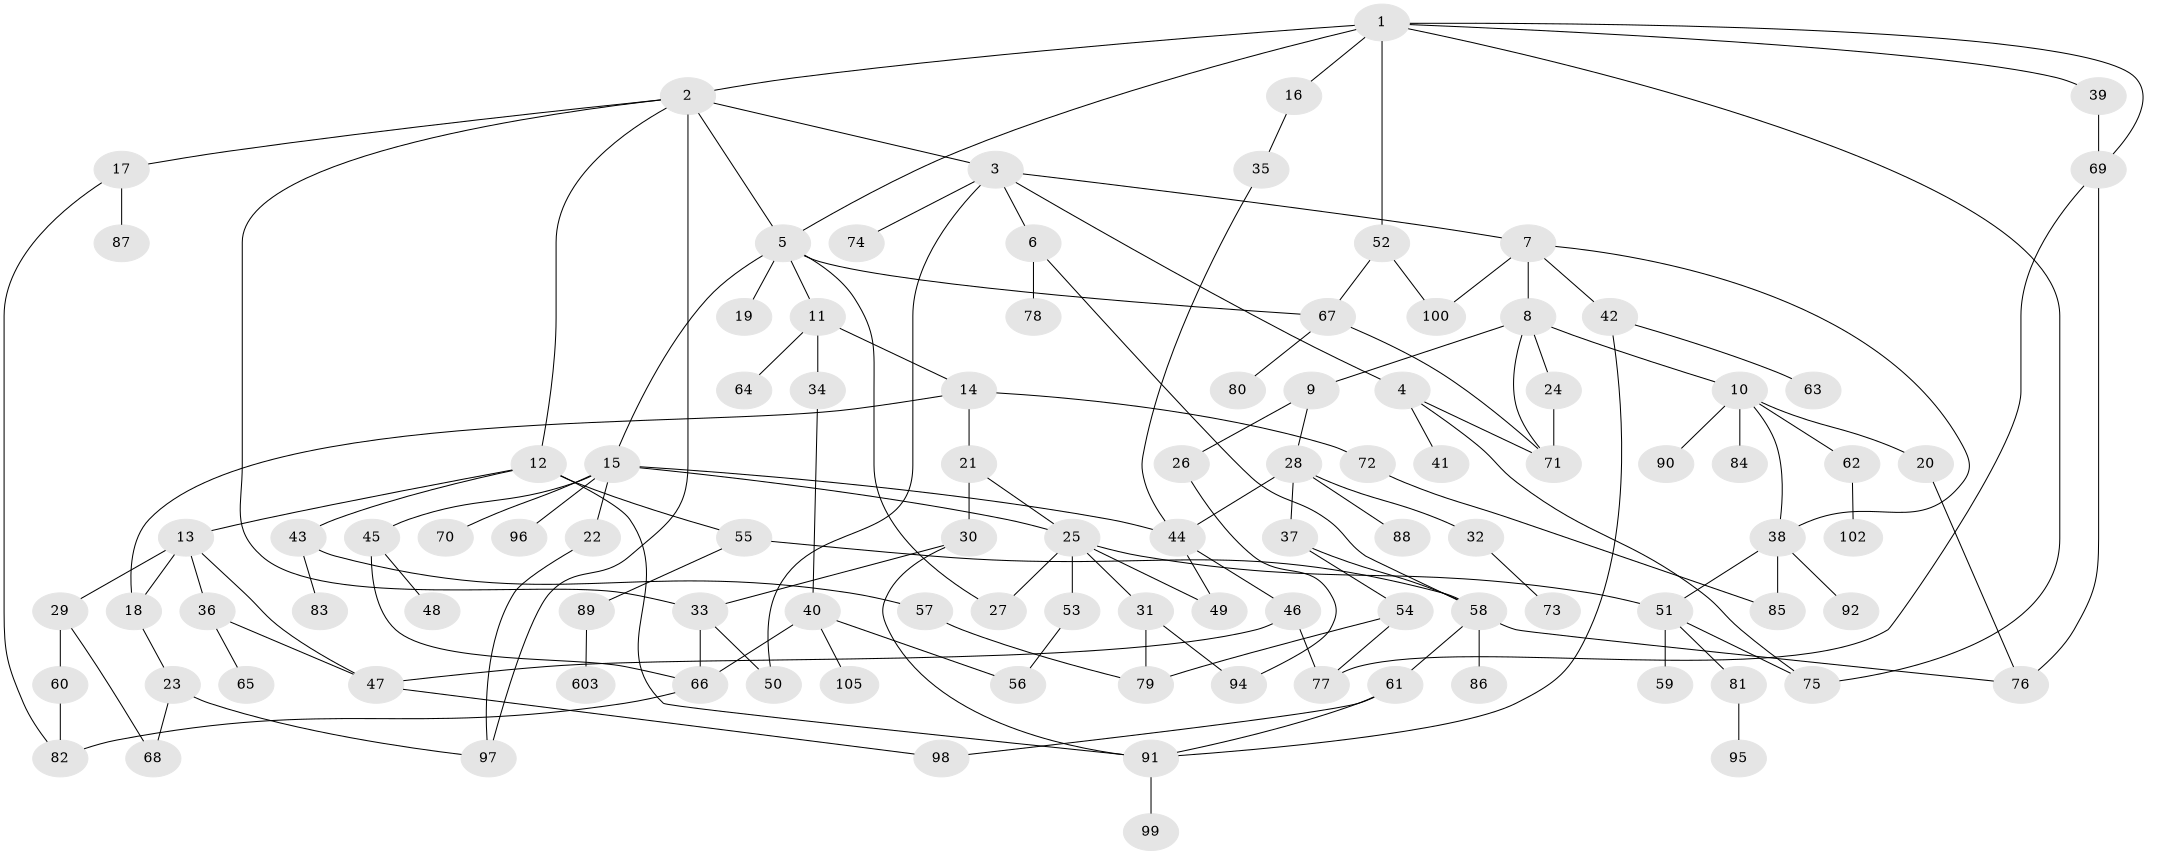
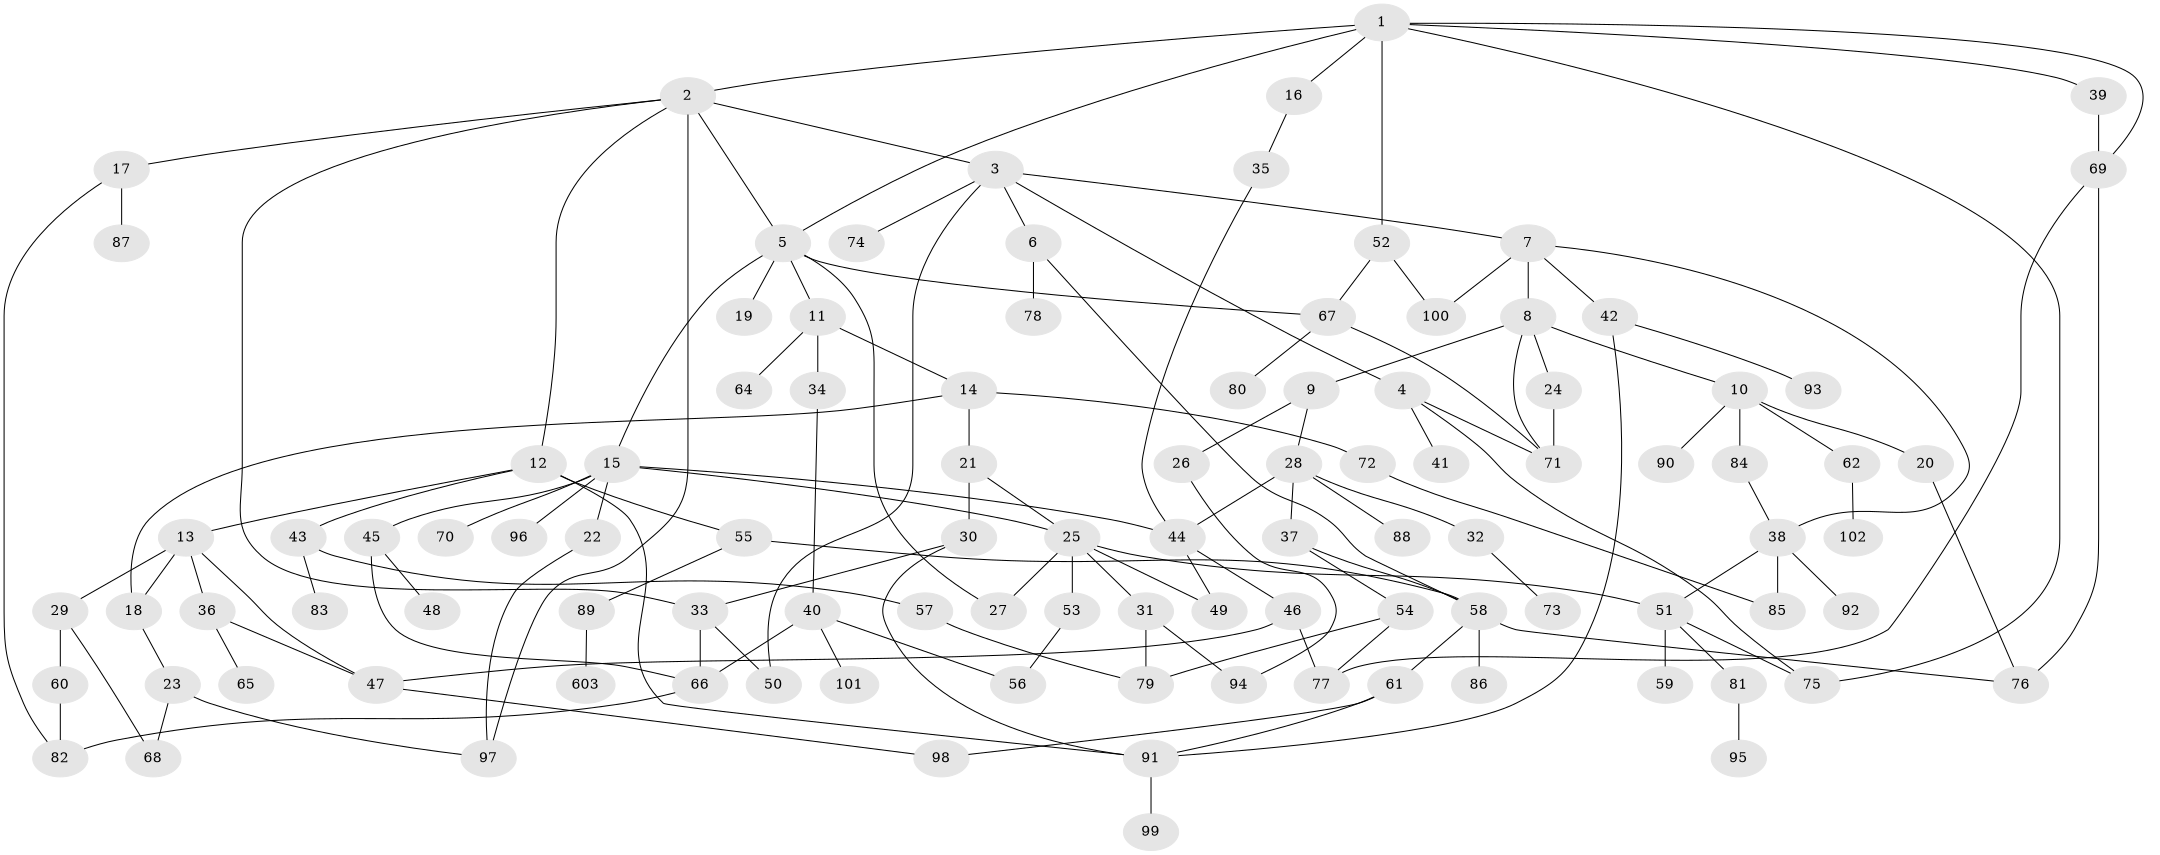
(1813, 390) -> (1813, 390)
(1780, 460) -> (1759, 501)
(849, 685) -> (849, 685)
